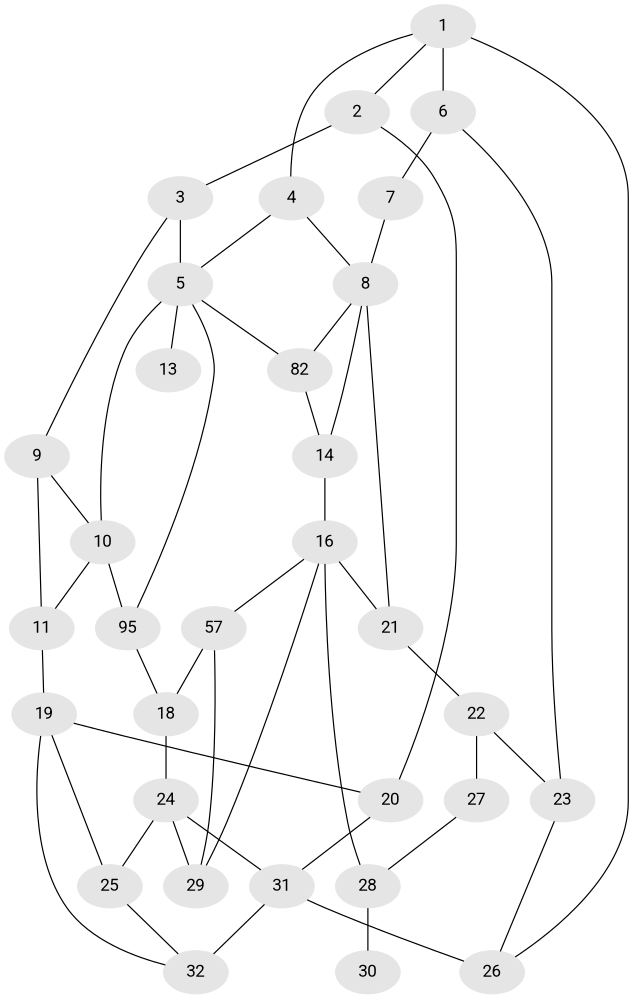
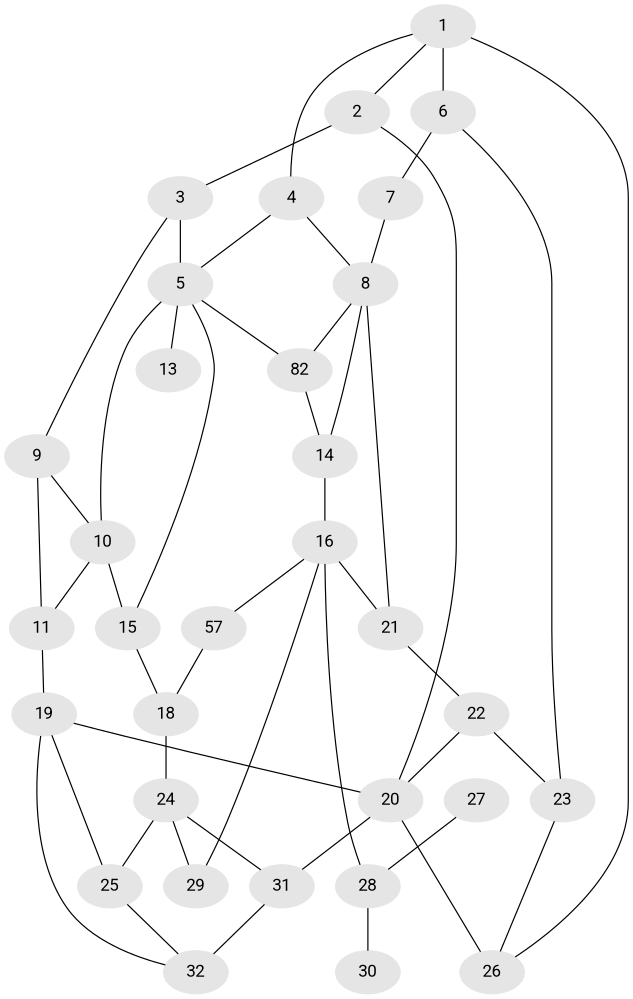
(128, 628) -> (128, 628)
(214, 747) -> none
(477, 757) -> (434, 757)
(385, 932) -> (441, 886)
